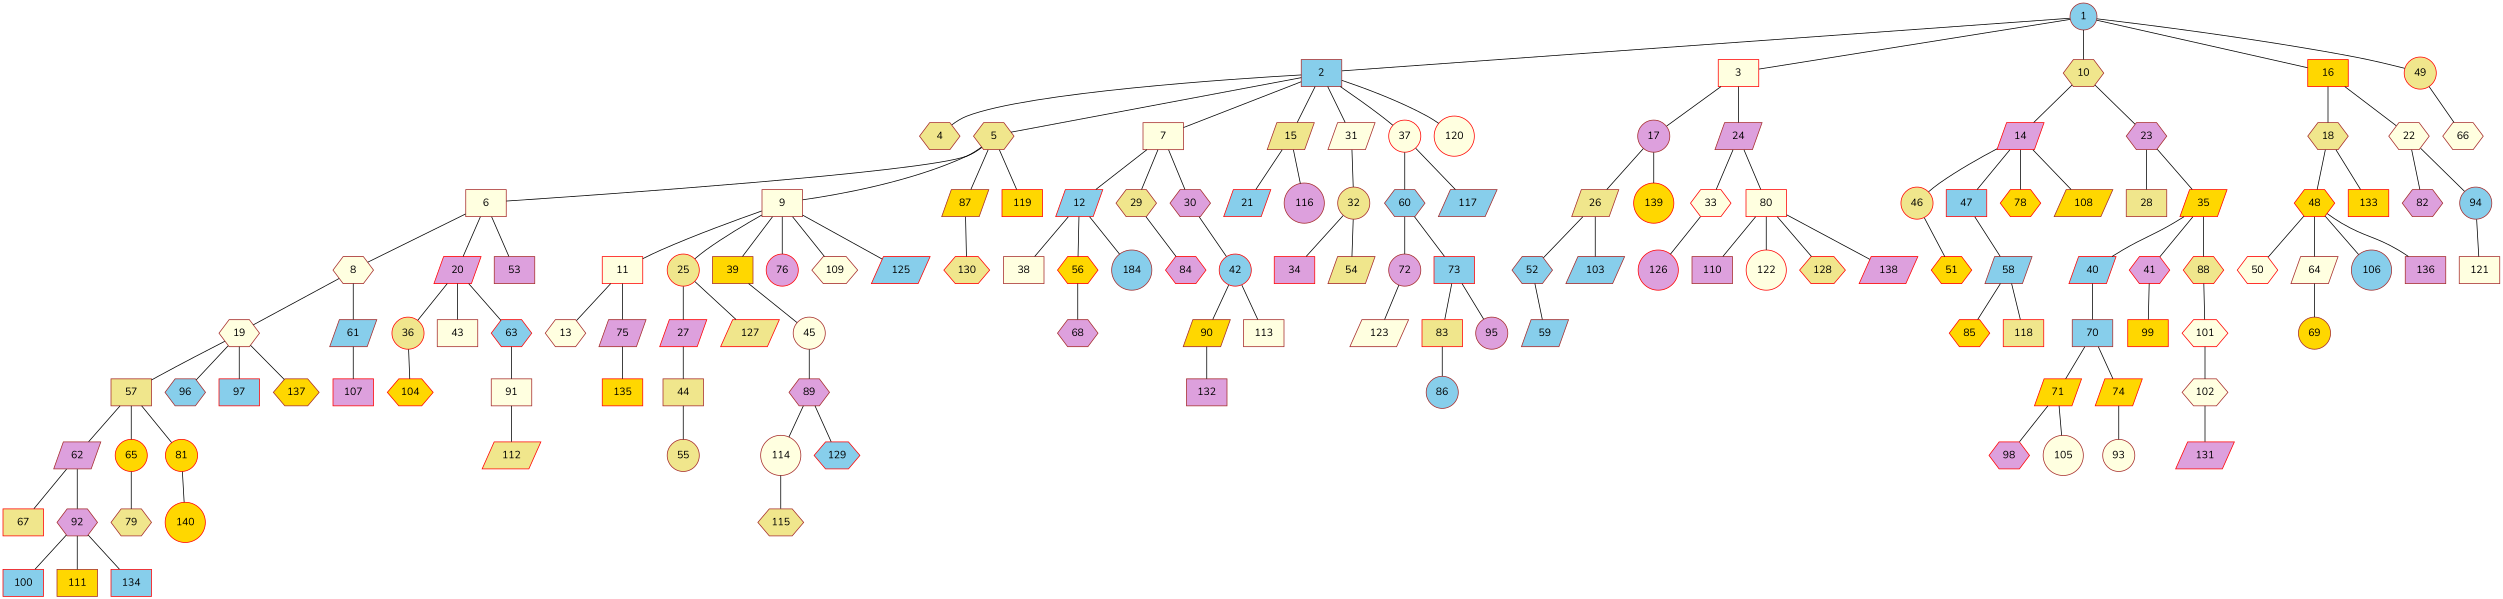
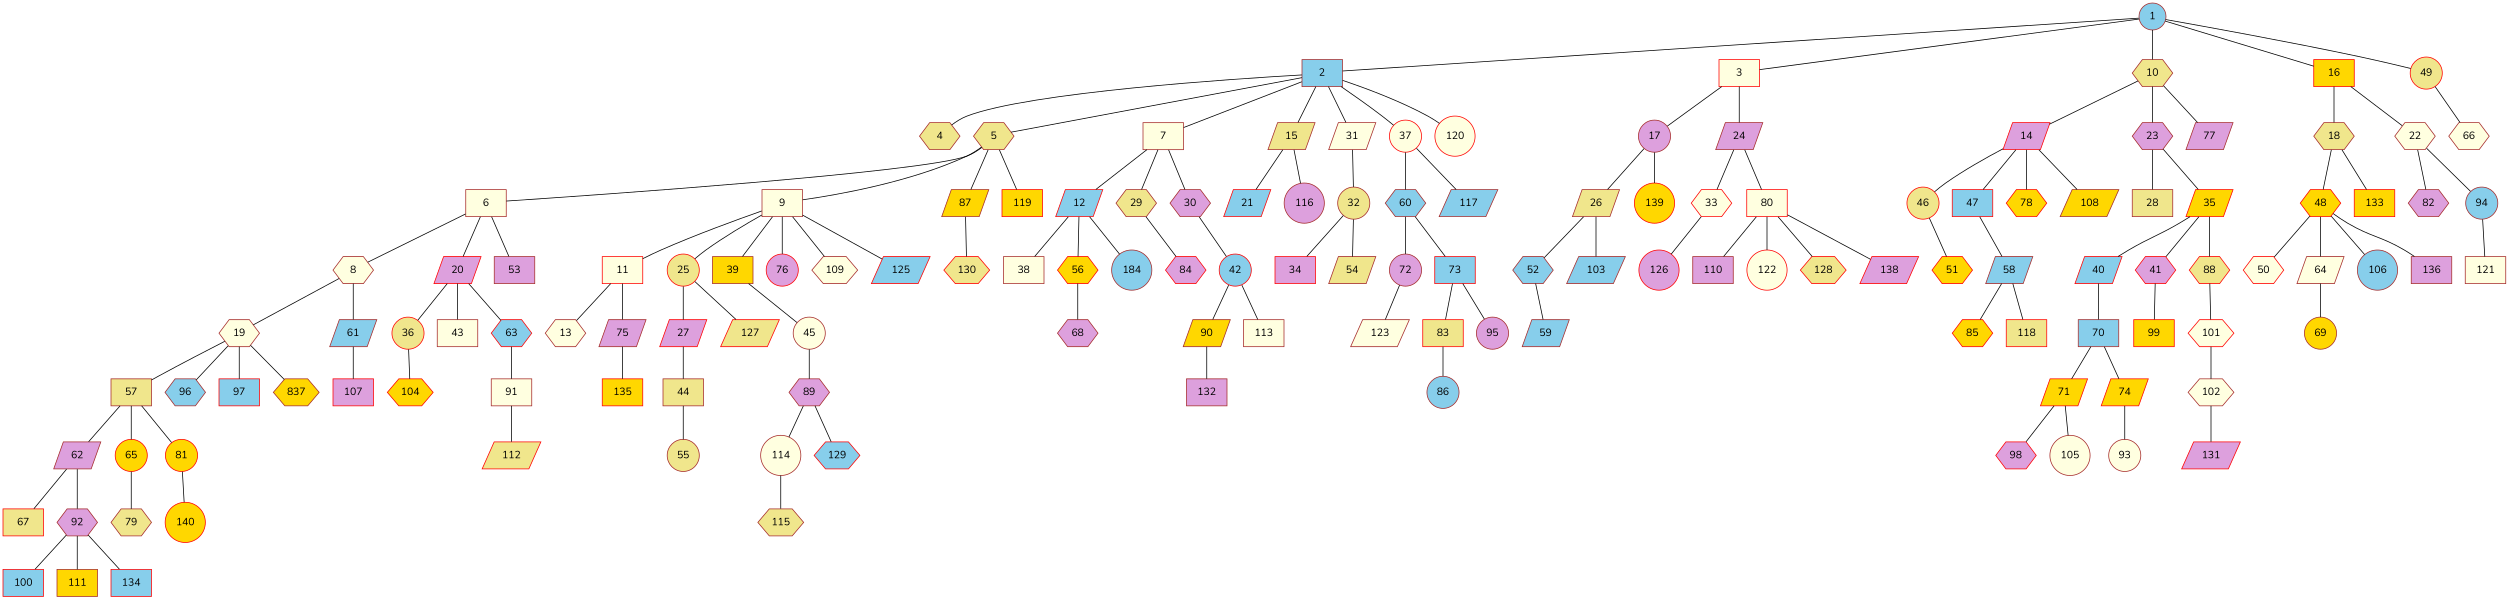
none -> (2210, 136)
(296, 392) -> (296, 392)
